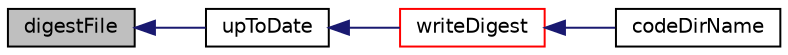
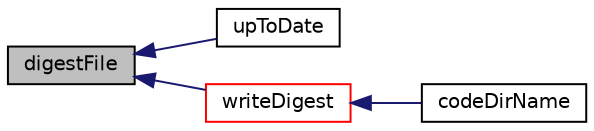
(374, 28) -> (180, 85)
